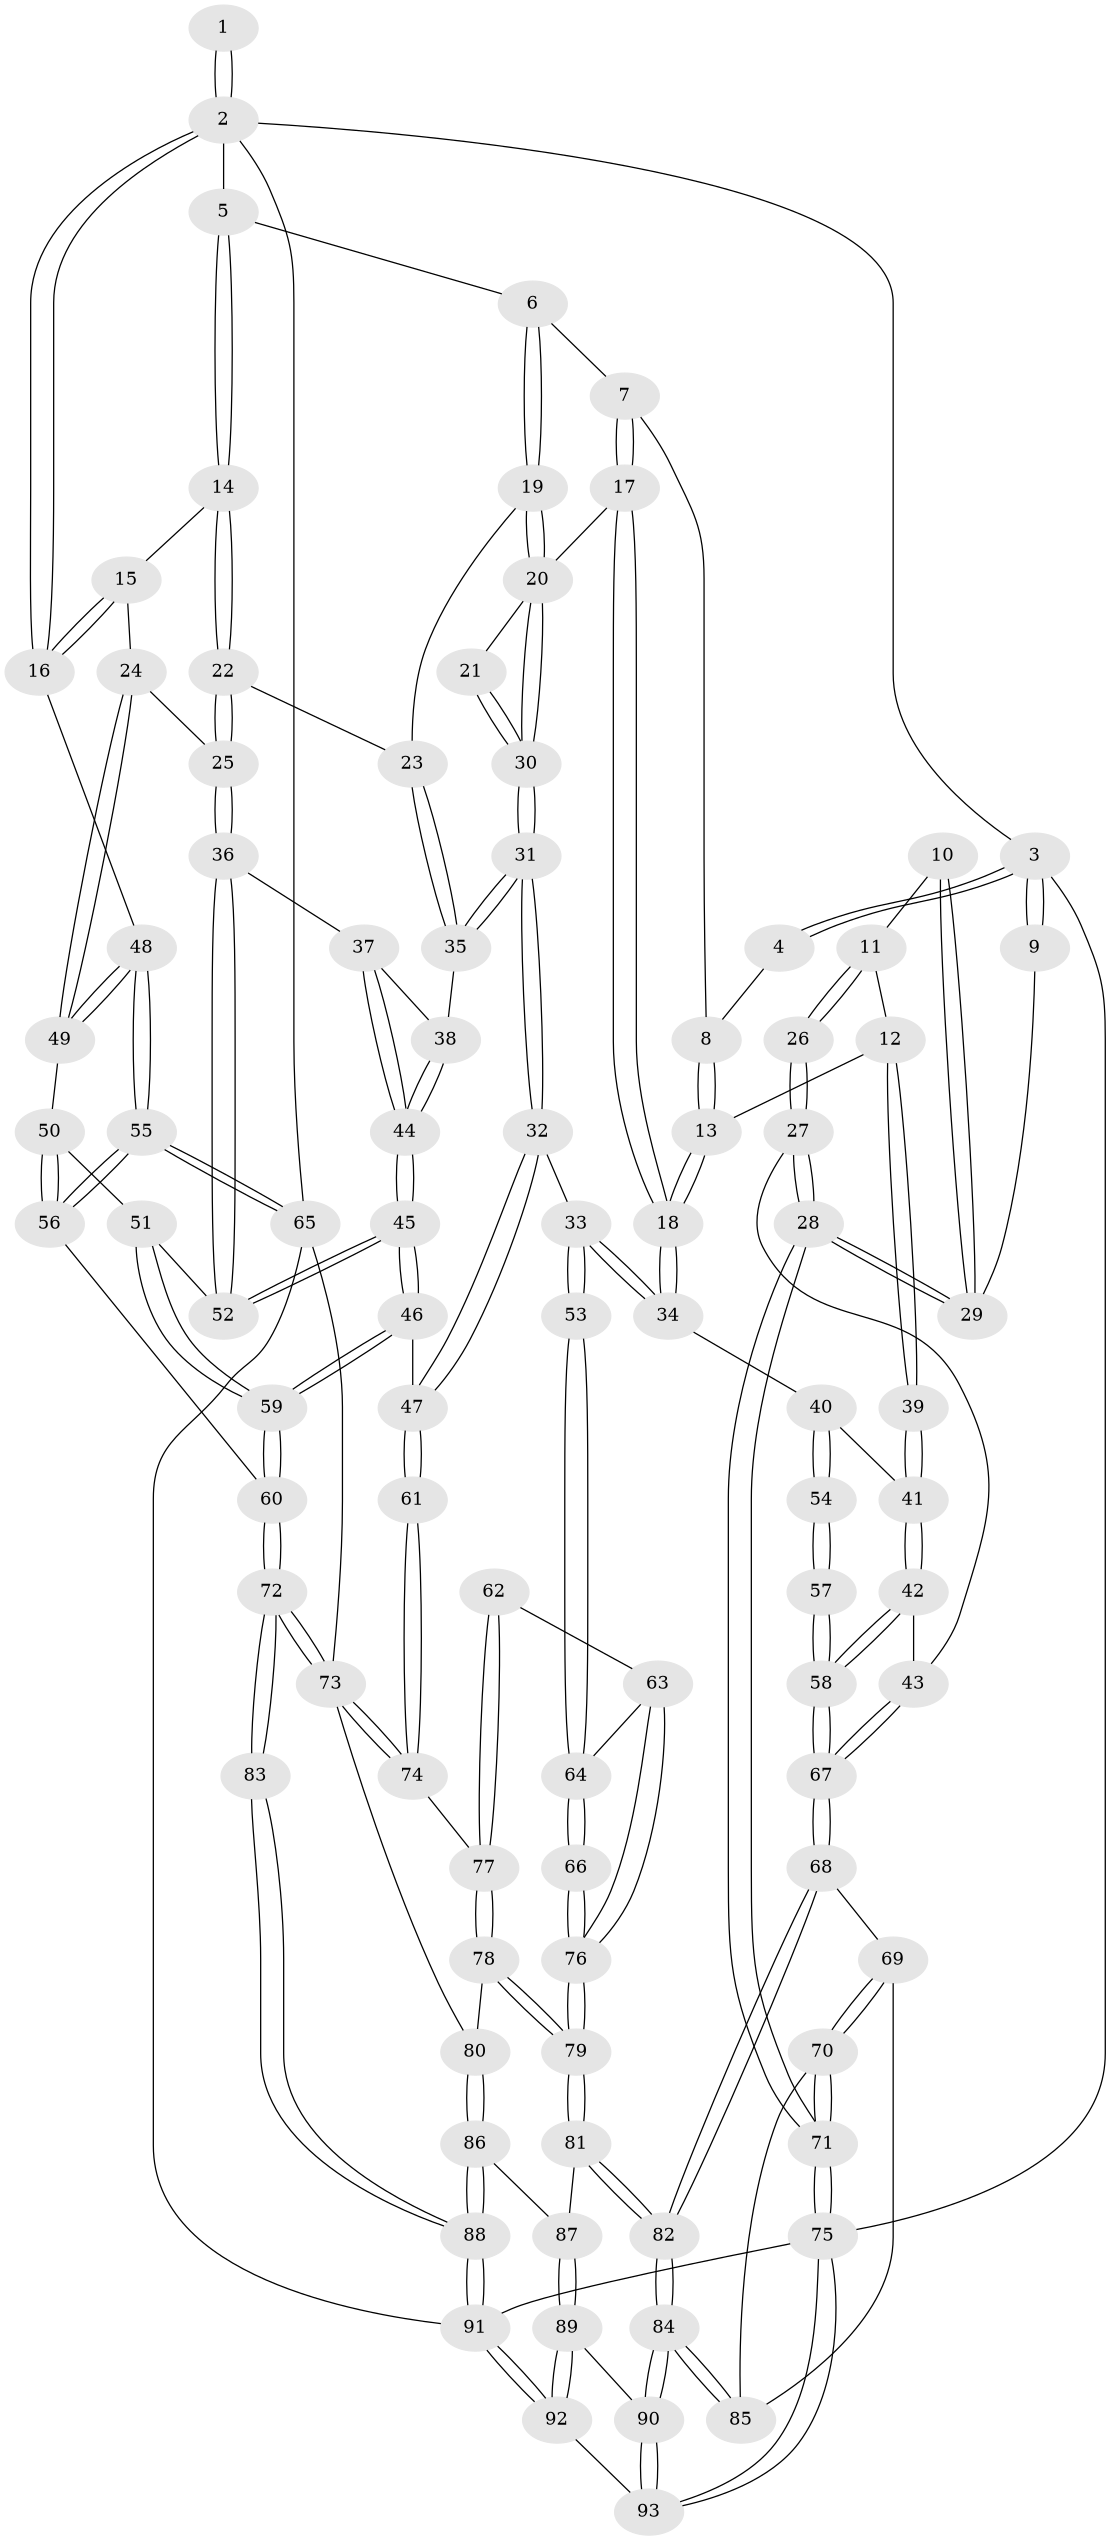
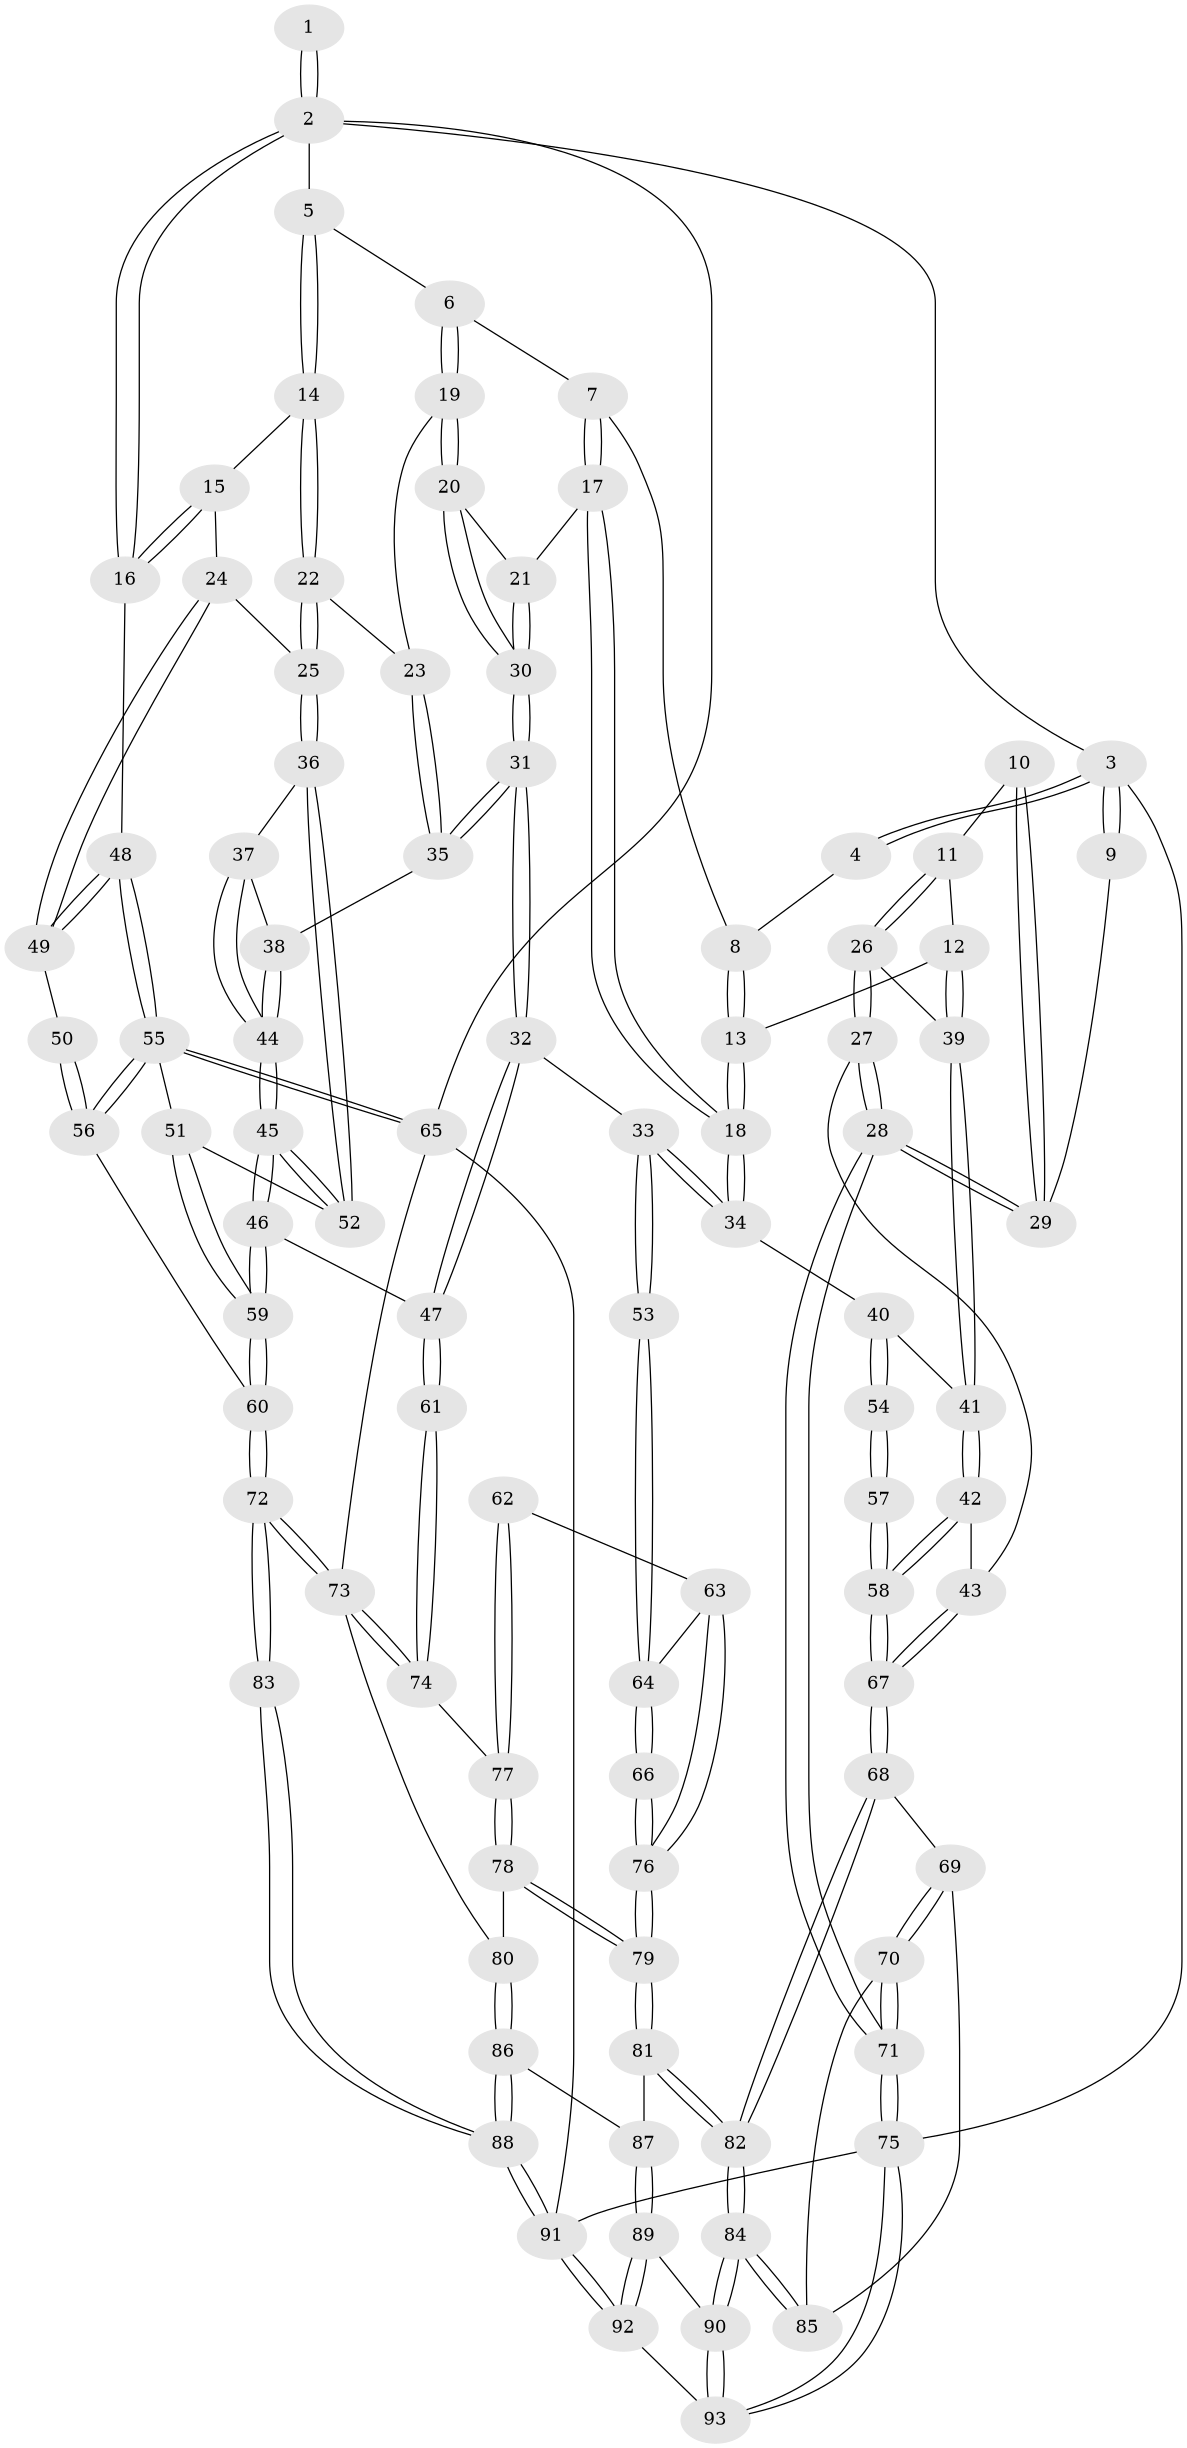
(581, 534) -> (557, 534)
none -> (908, 994)
(85, 1167) -> (165, 1086)
